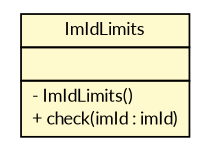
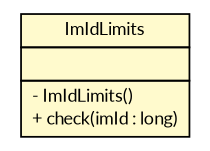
(105, 119) -> (105, 119)
